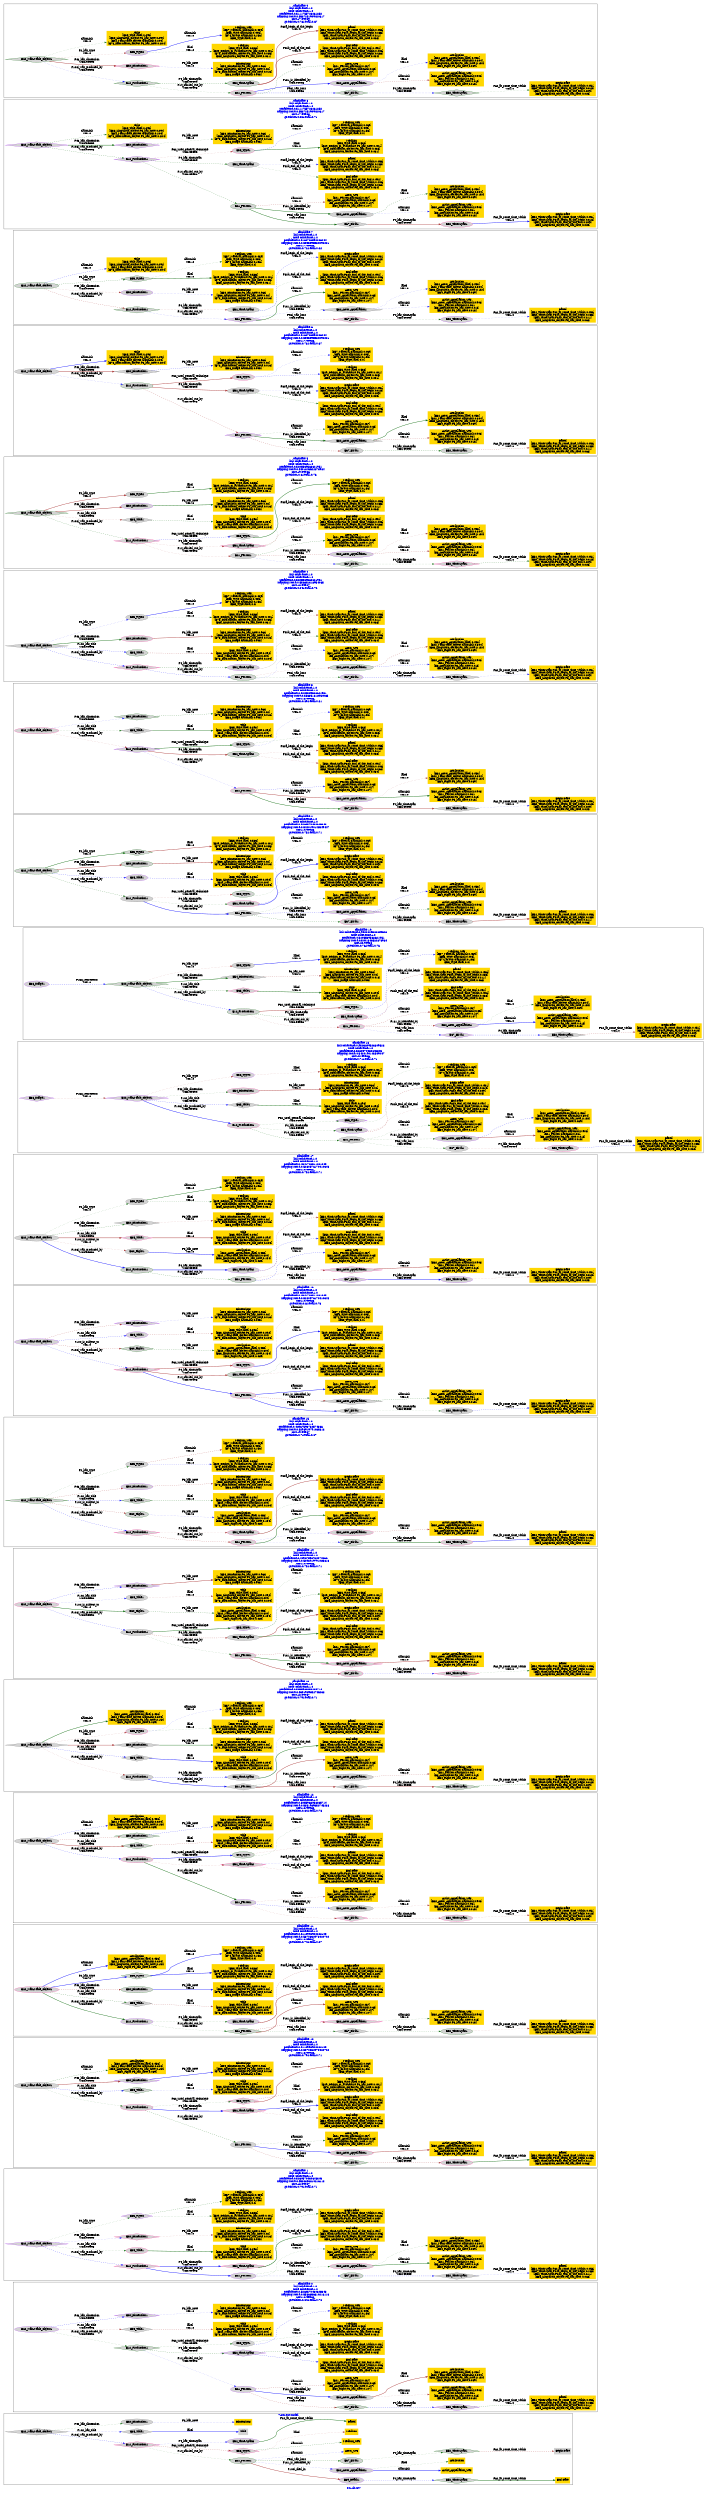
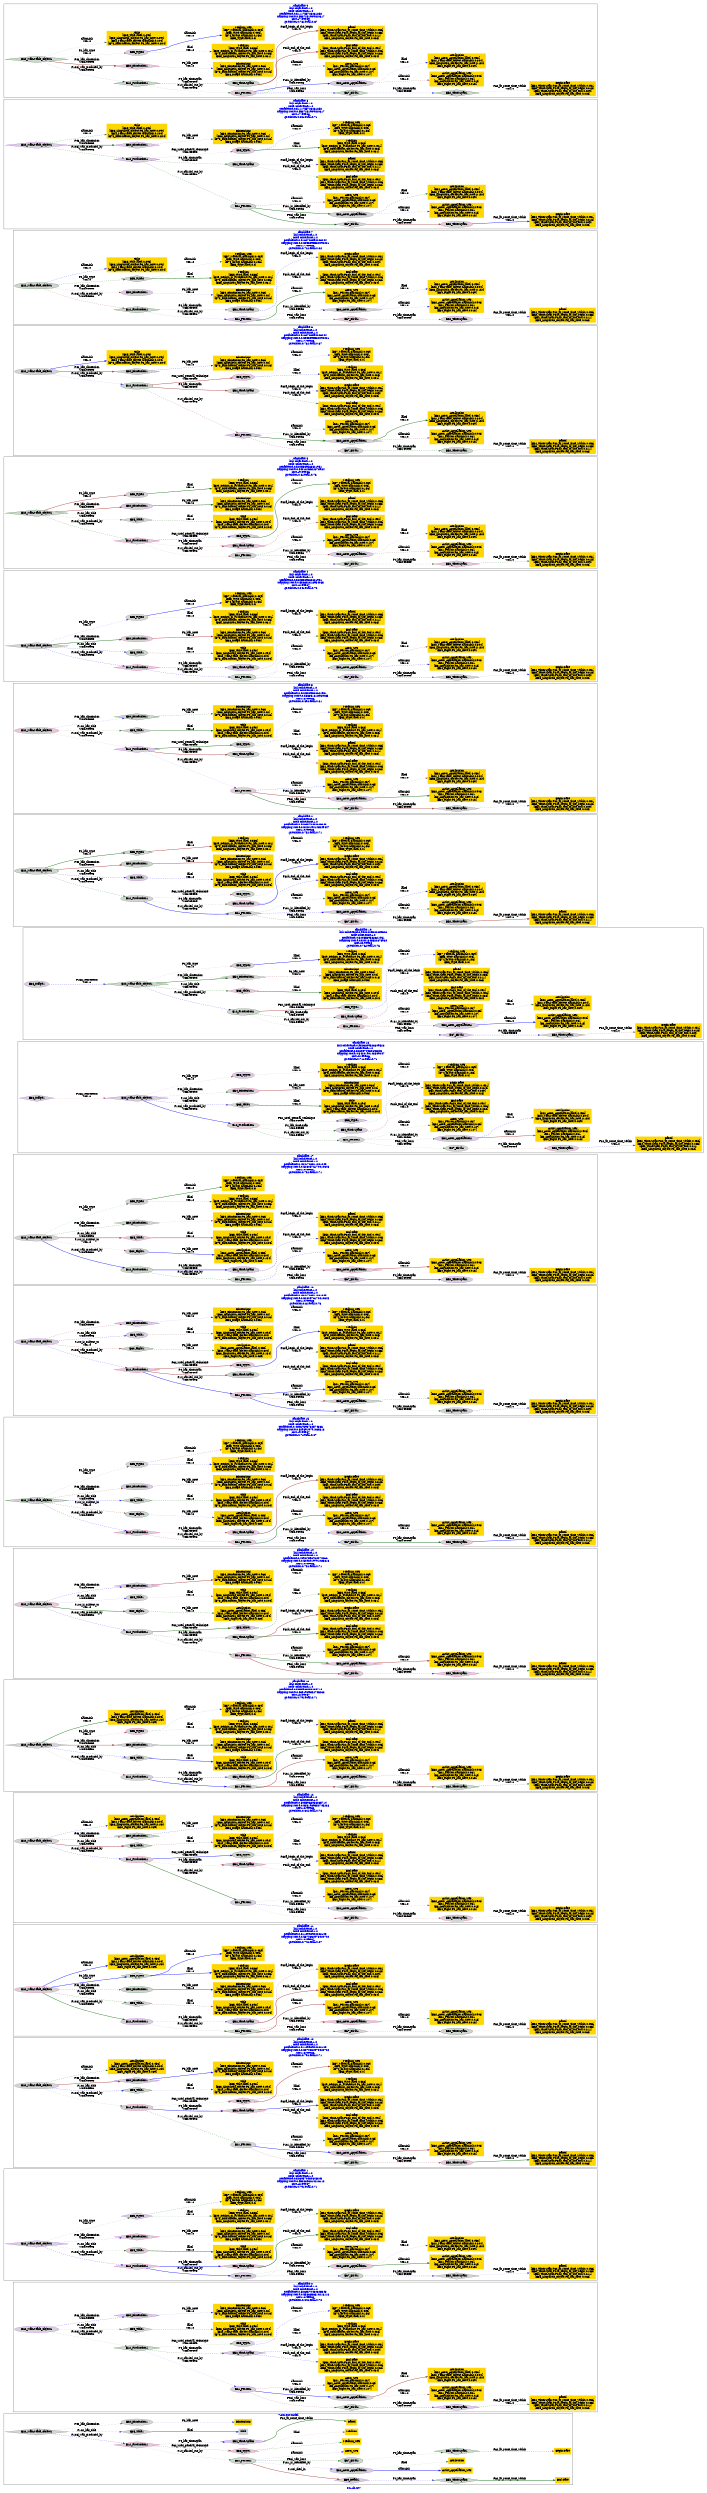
(243, 2442) -> (243, 2442)
(563, 2451) -> (563, 2451)
(352, 2480) -> (352, 2480)
